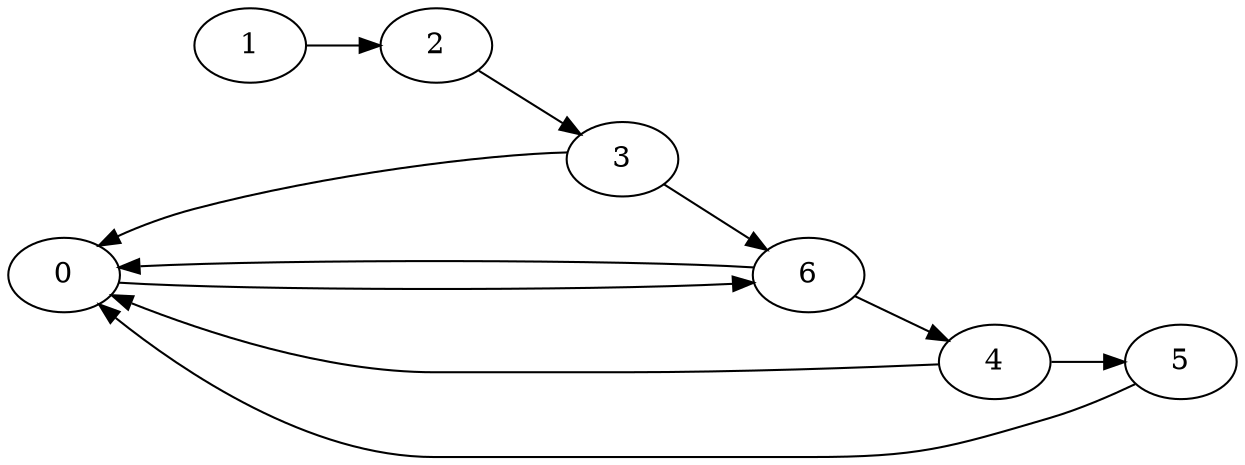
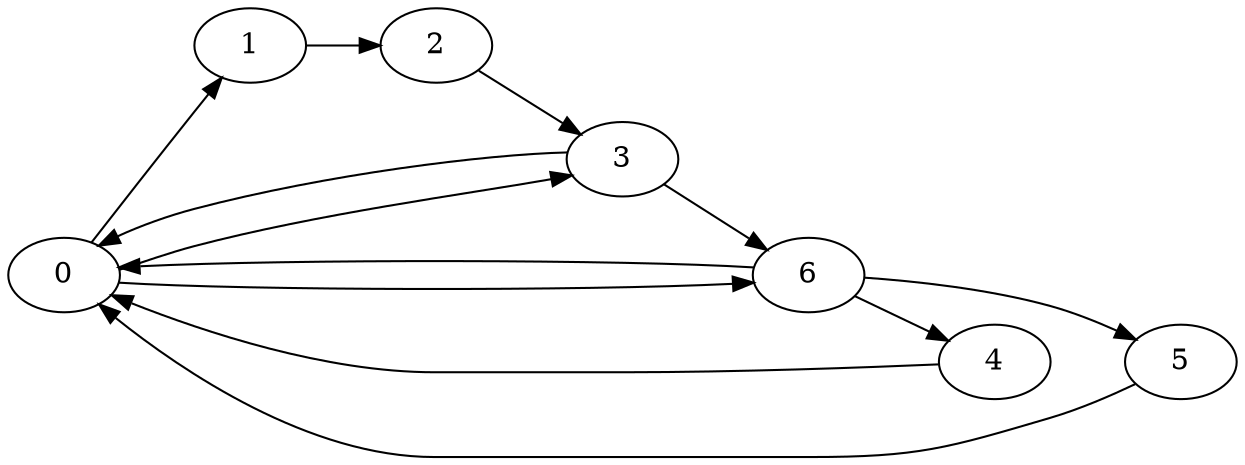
none -> (150, 168)
none -> (333, 216)
(1078, 362) -> (993, 293)
